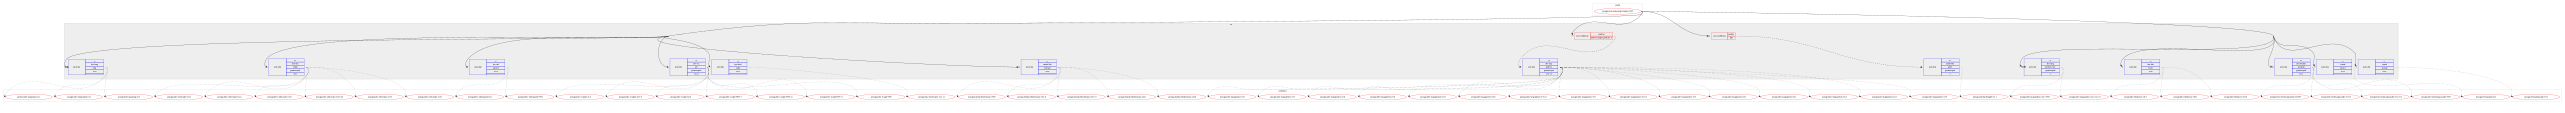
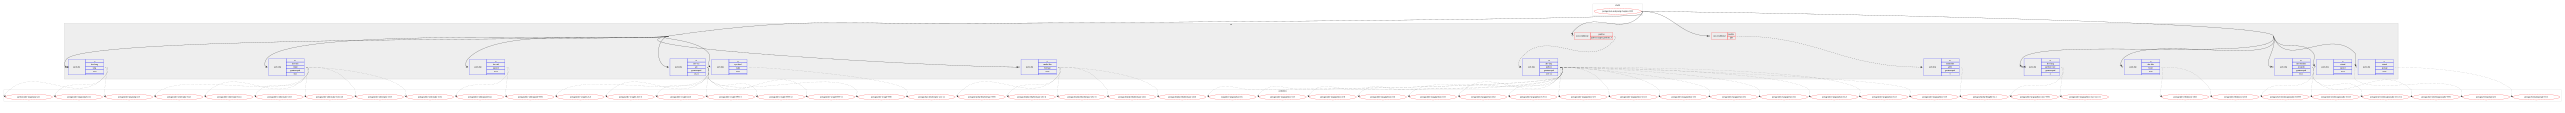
(1232, 97) -> (1232, 97)
(2135, 97) -> none
